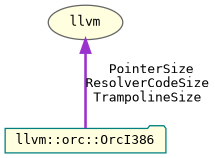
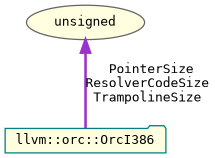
(86, 22) -> (86, 22)
